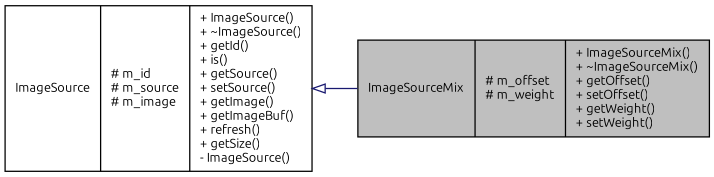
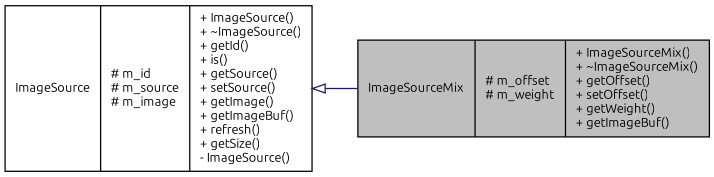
(615, 123) -> (623, 123)
